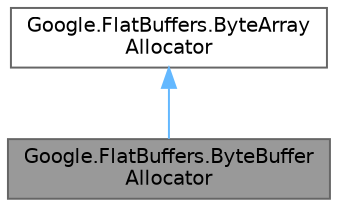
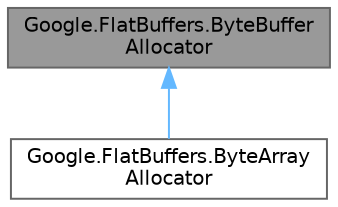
(169, 114) -> (169, 114)
